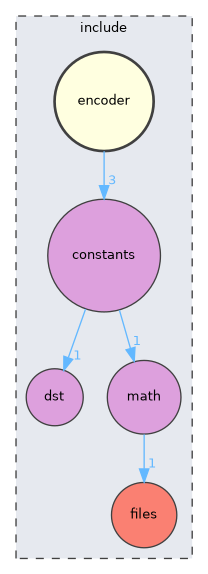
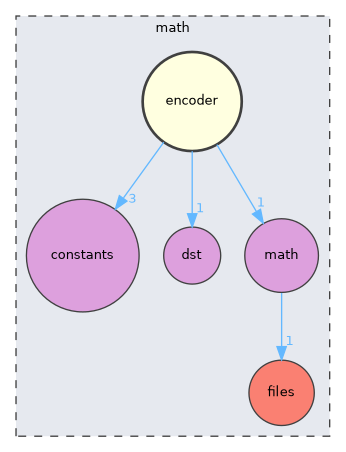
(104, 29) -> (173, 29)
(125, 329) -> (237, 178)
(77, 333) -> (192, 182)
